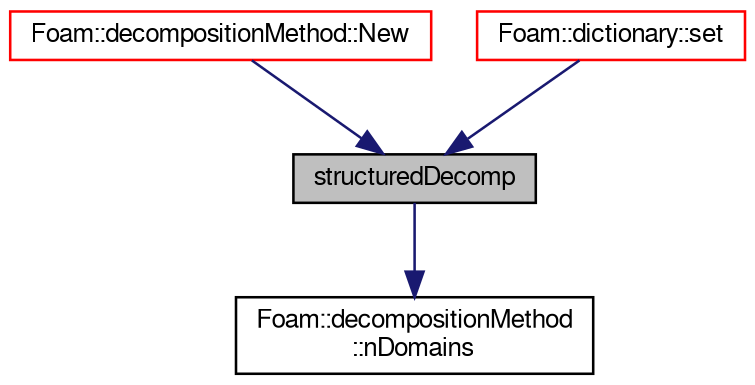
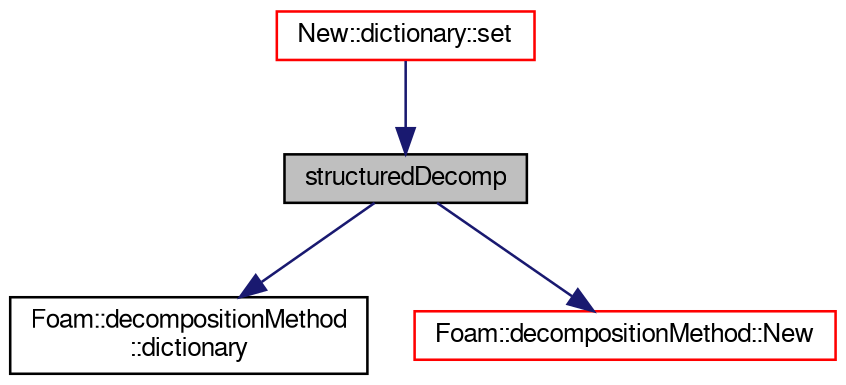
(611, 36) -> (406, 36)
(307, 99) -> (505, 250)
(415, 336) -> (189, 336)
